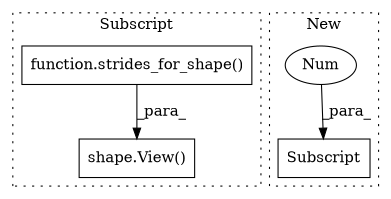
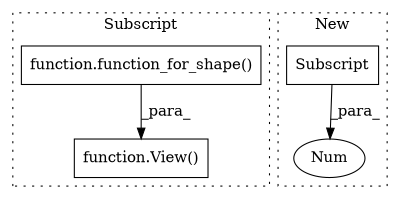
(137, 65) -> (141, 65)
(322, 106) -> (331, 106)
(137, 158) -> (141, 158)
